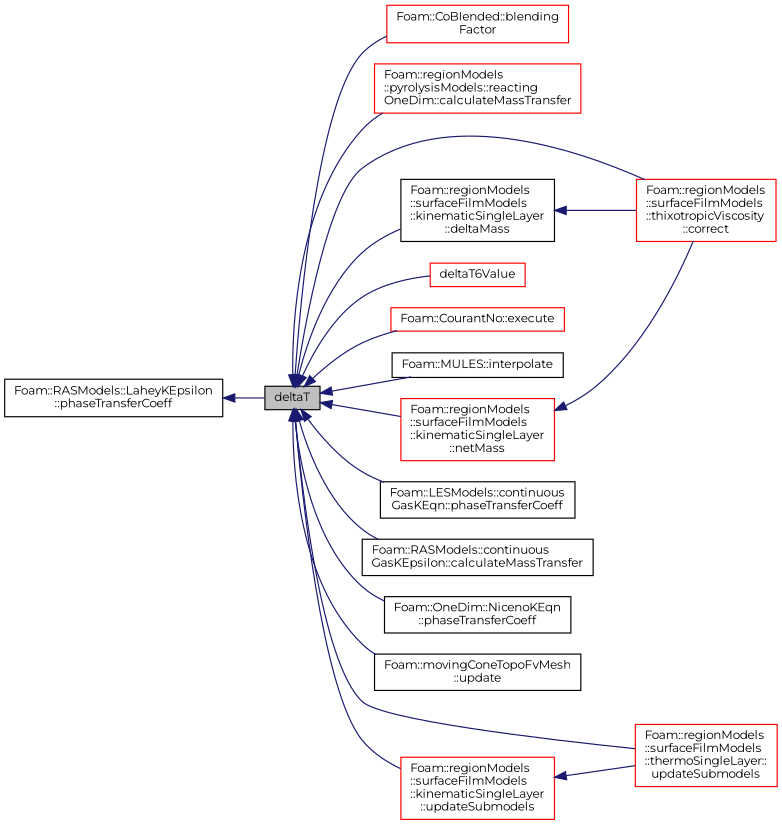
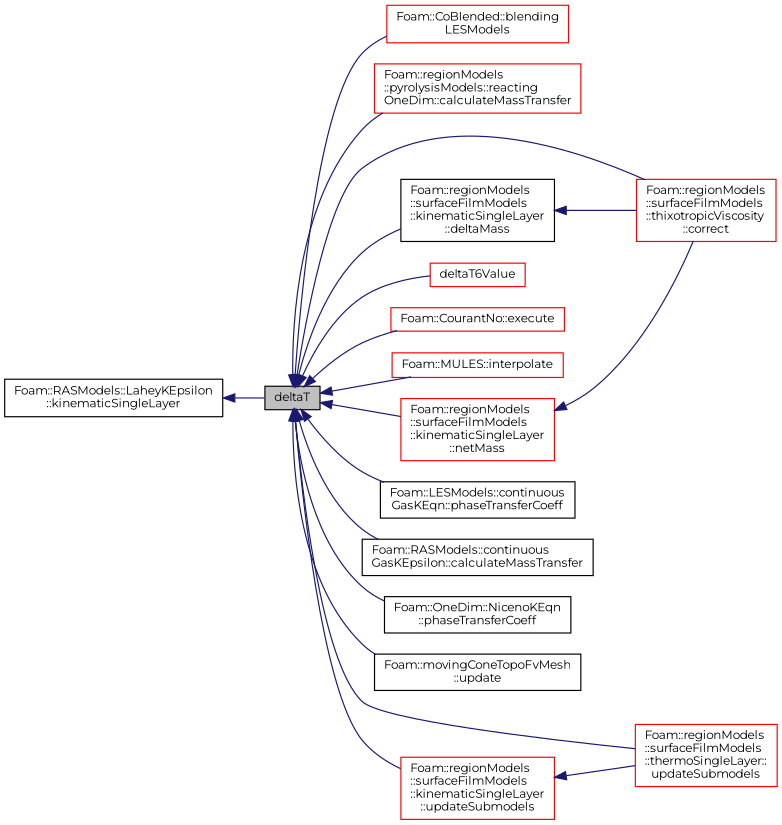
(478, 24) -> (478, 24)
(478, 365) -> (478, 365)
(114, 398) -> (114, 398)
